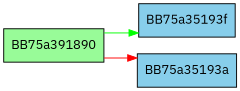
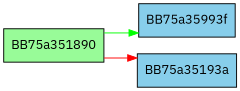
(187, 20) -> (187, 20)
(54, 45) -> (54, 45)
